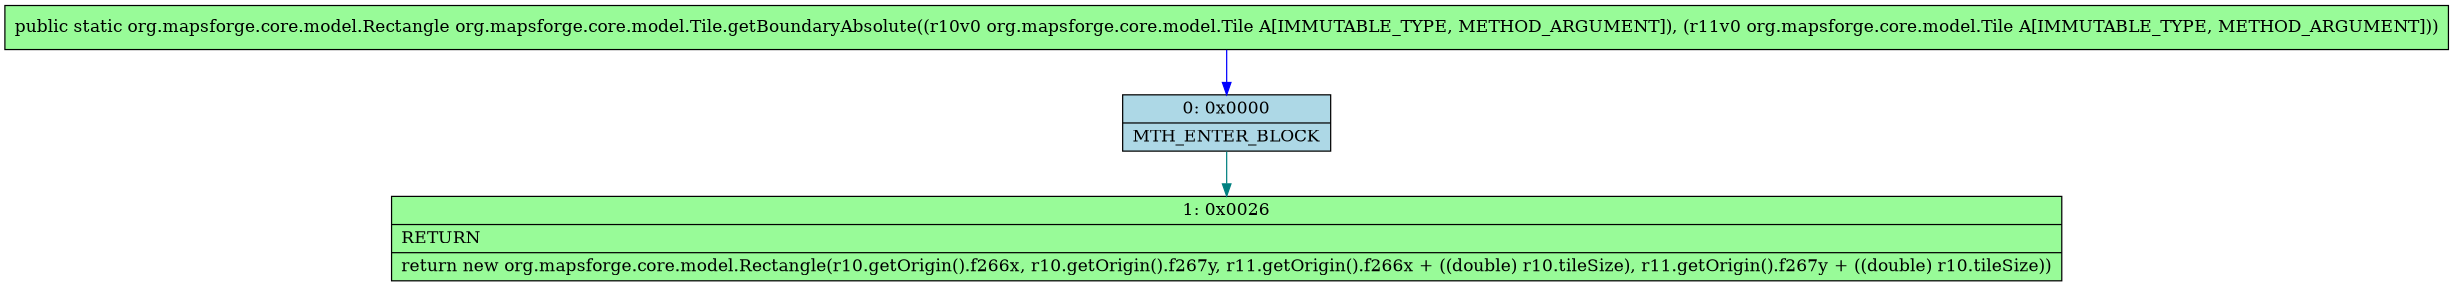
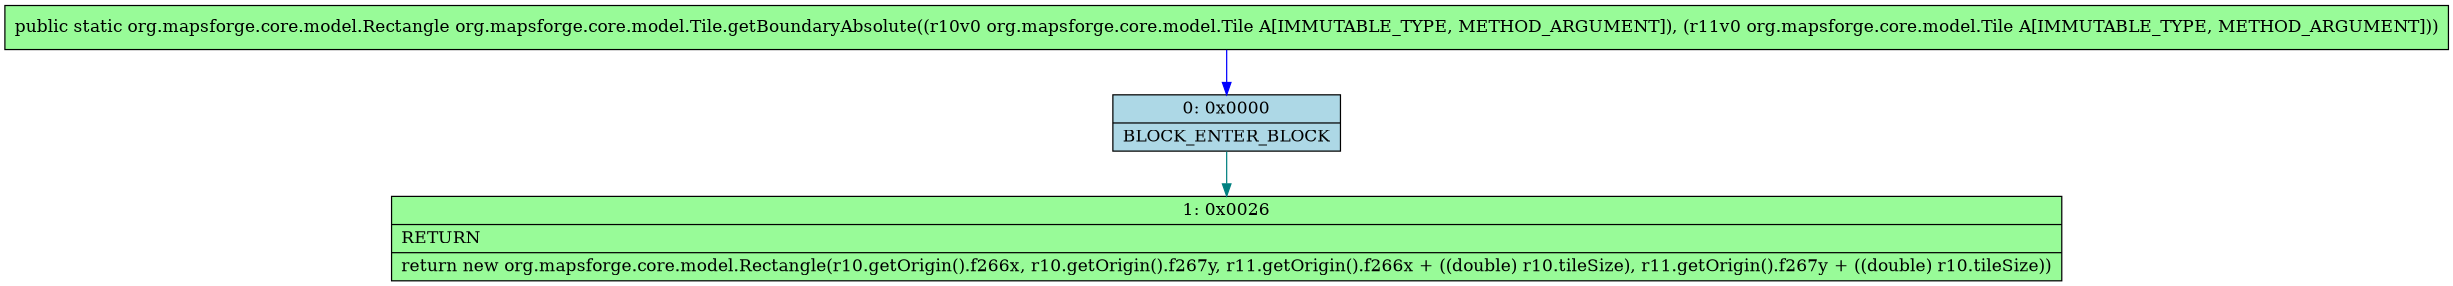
(1227, 136) -> (1227, 136)
